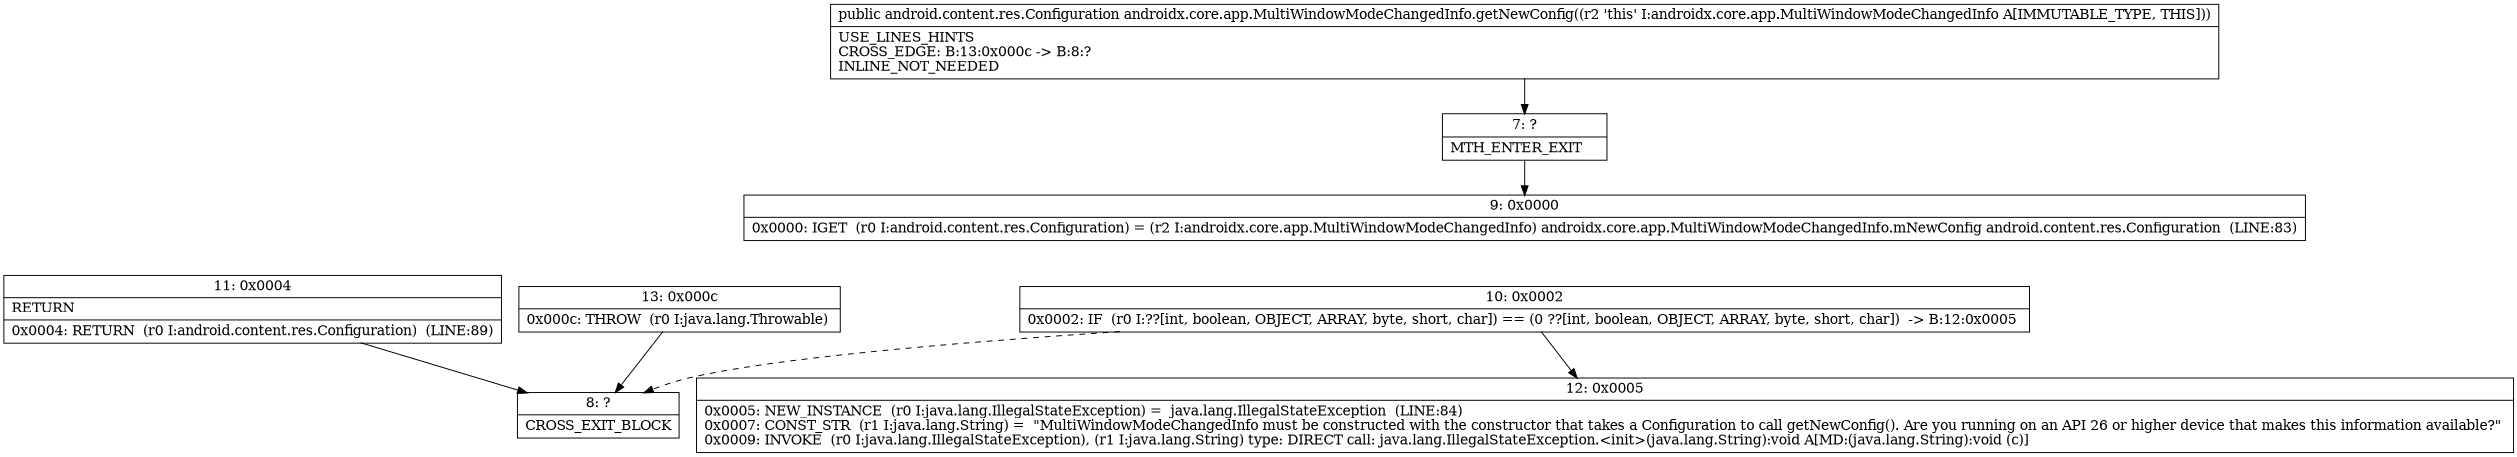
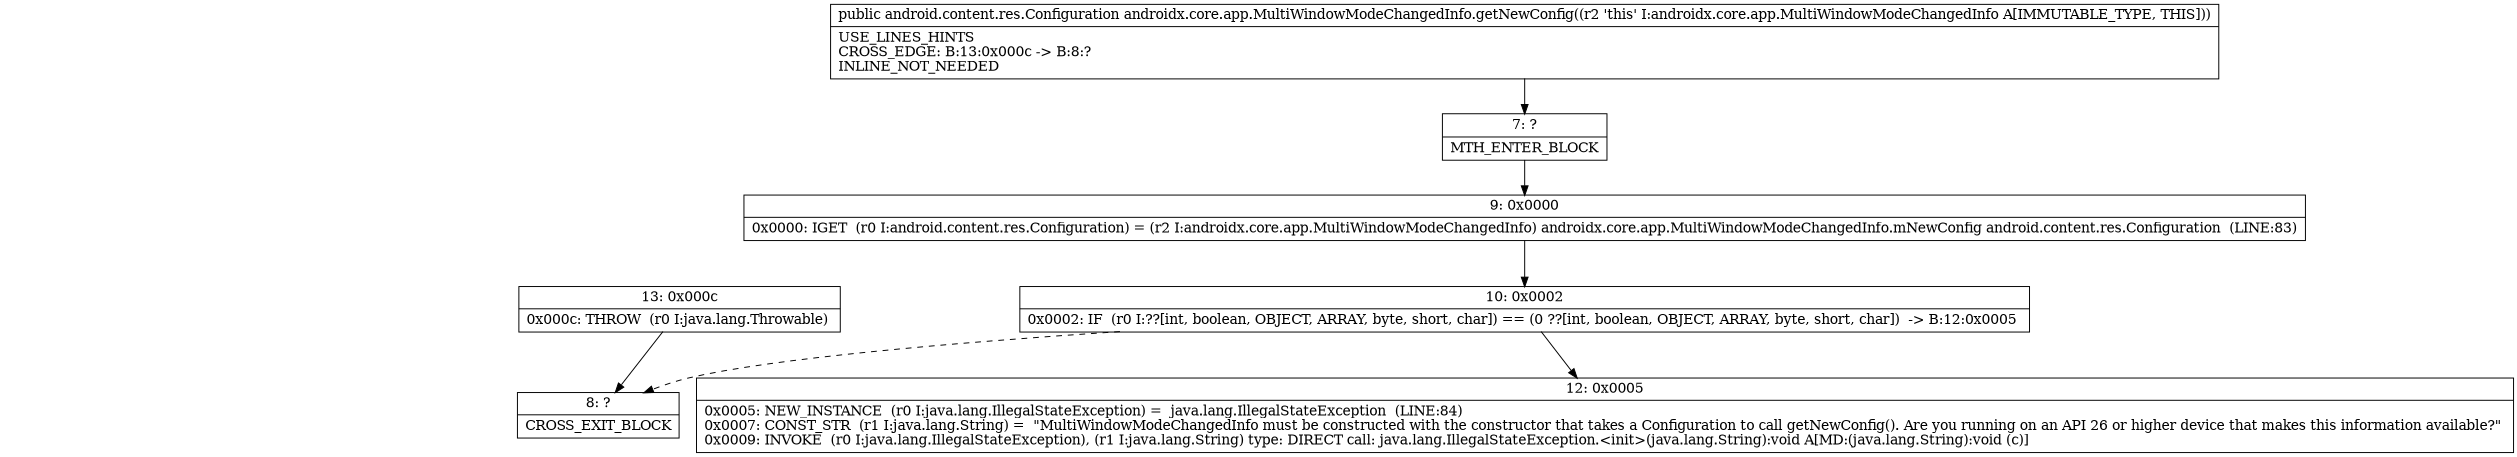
(1516, 148) -> (1525, 148)
none -> (1525, 259)
(253, 309) -> none
